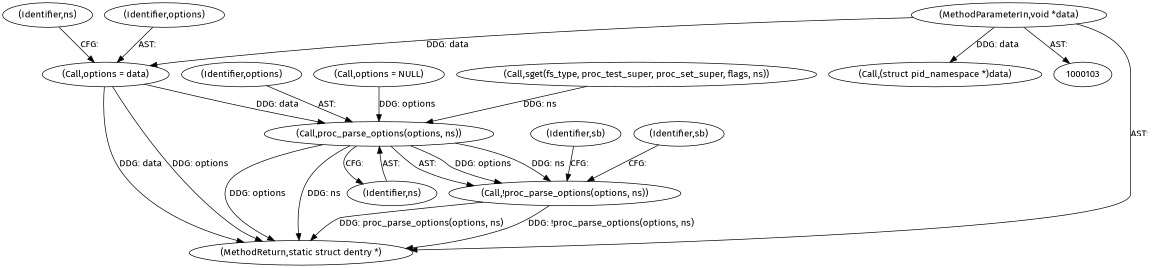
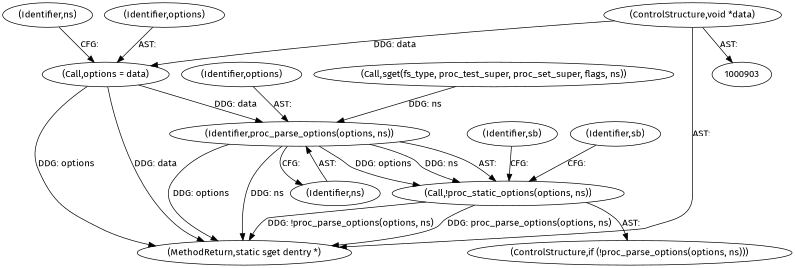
(1009, 15) -> (693, 15)
(379, 74) -> none
(935, 74) -> none
(1083, 74) -> (742, 74)
(379, 134) -> (300, 134)
(565, 193) -> (508, 193)
(301, 253) -> (244, 253)
none -> (630, 253)
